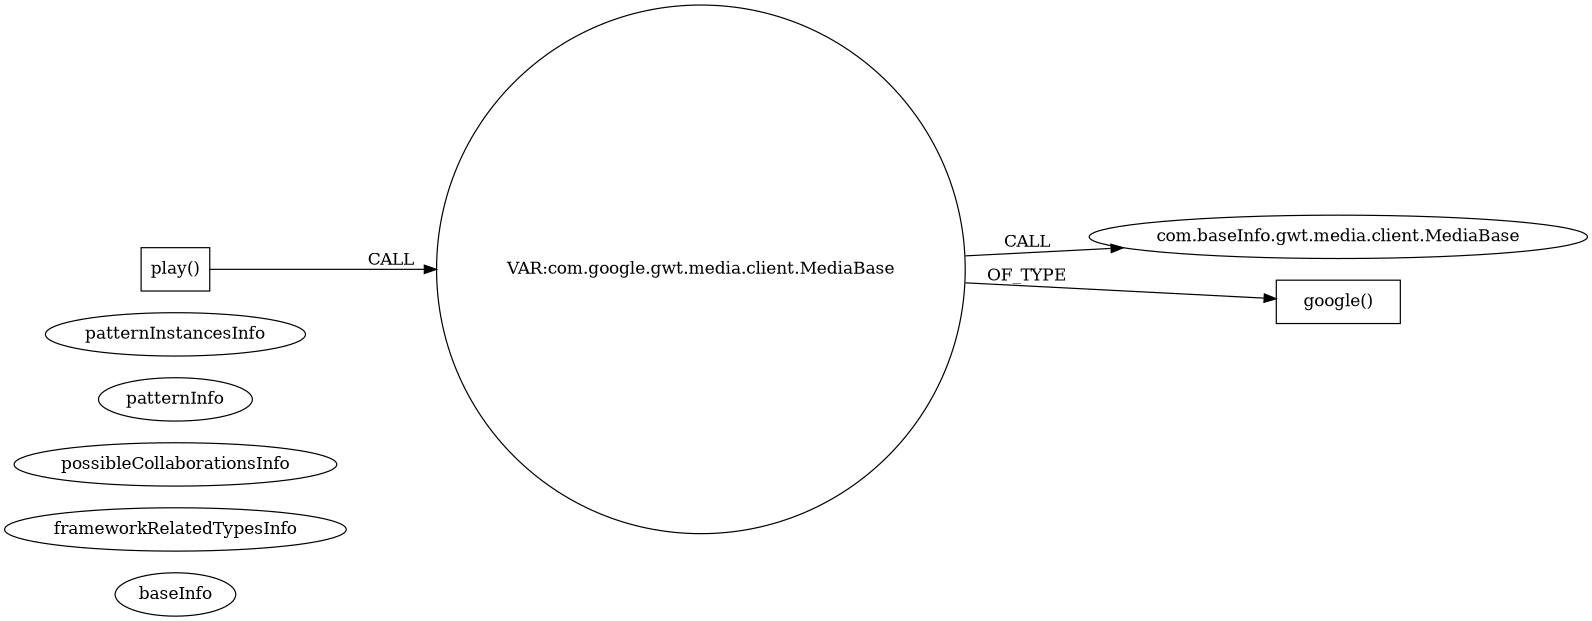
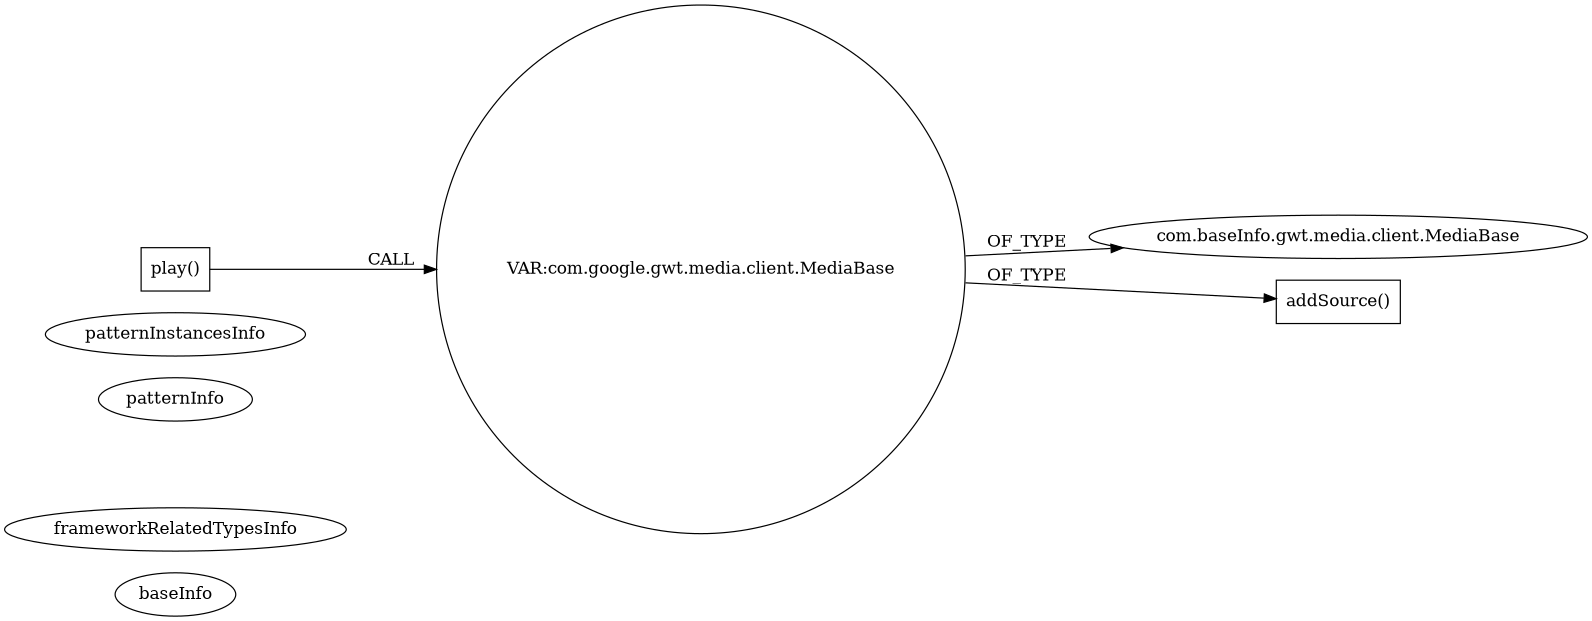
(1027, 242) -> (1027, 242)
(1338, 302) -> (1338, 302)
(175, 464) -> none
